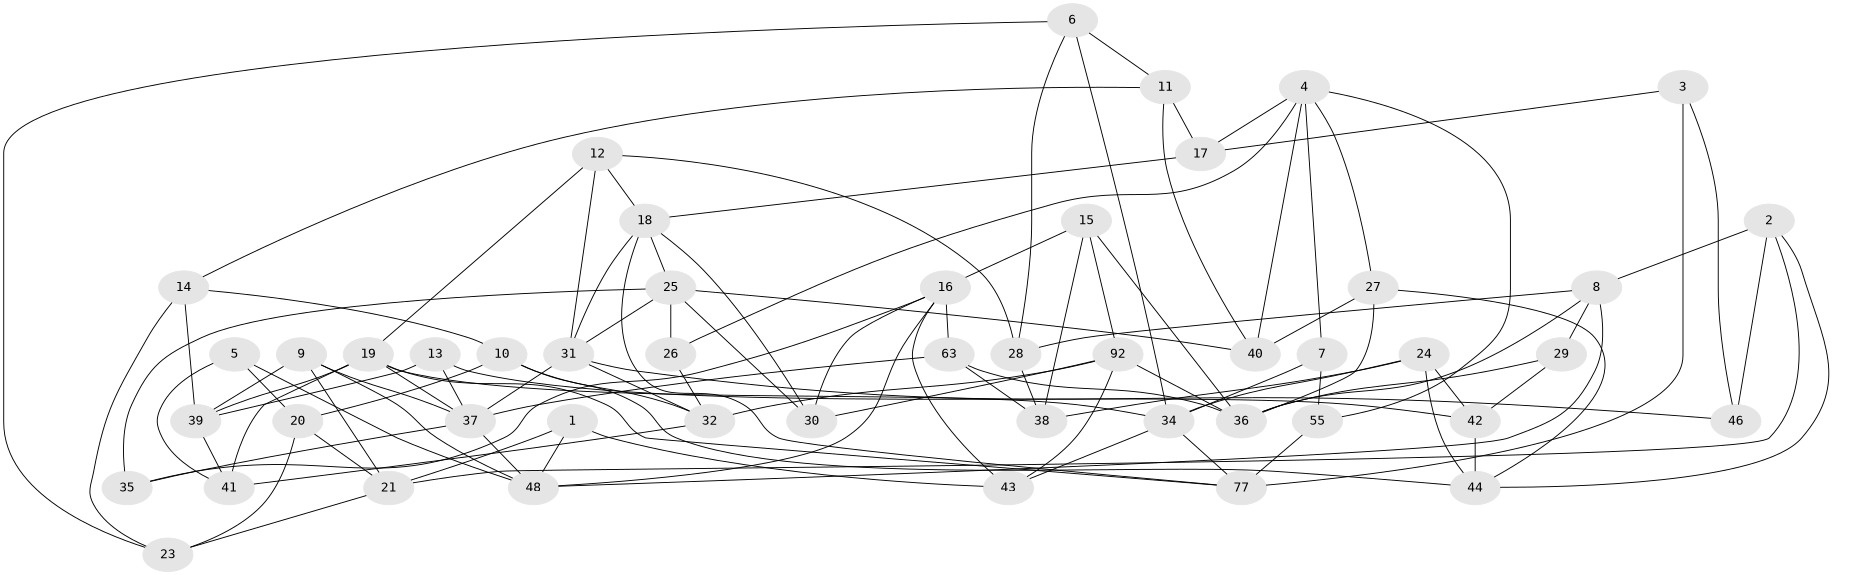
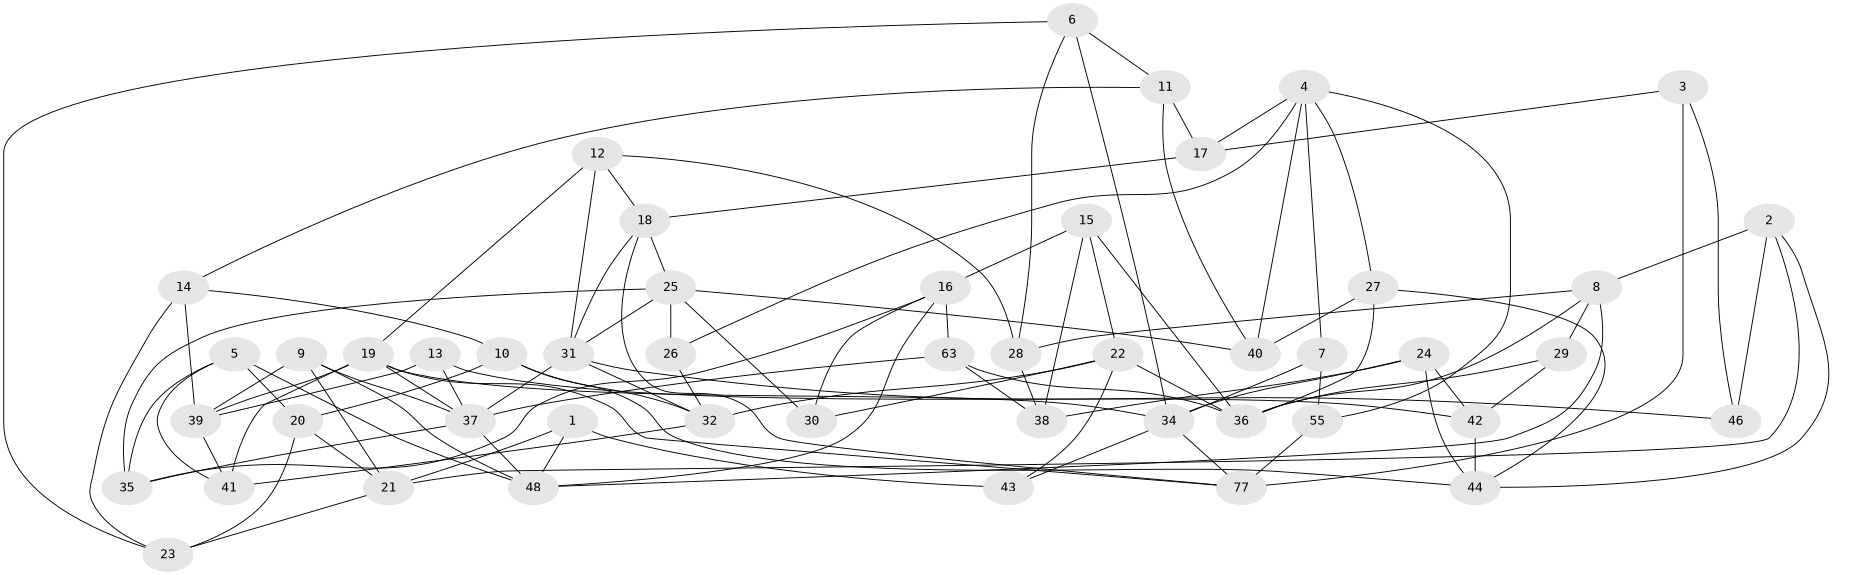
(740, 313) -> none
(1118, 354) -> (1118, 354)
none -> (154, 404)
(933, 405) -> none
